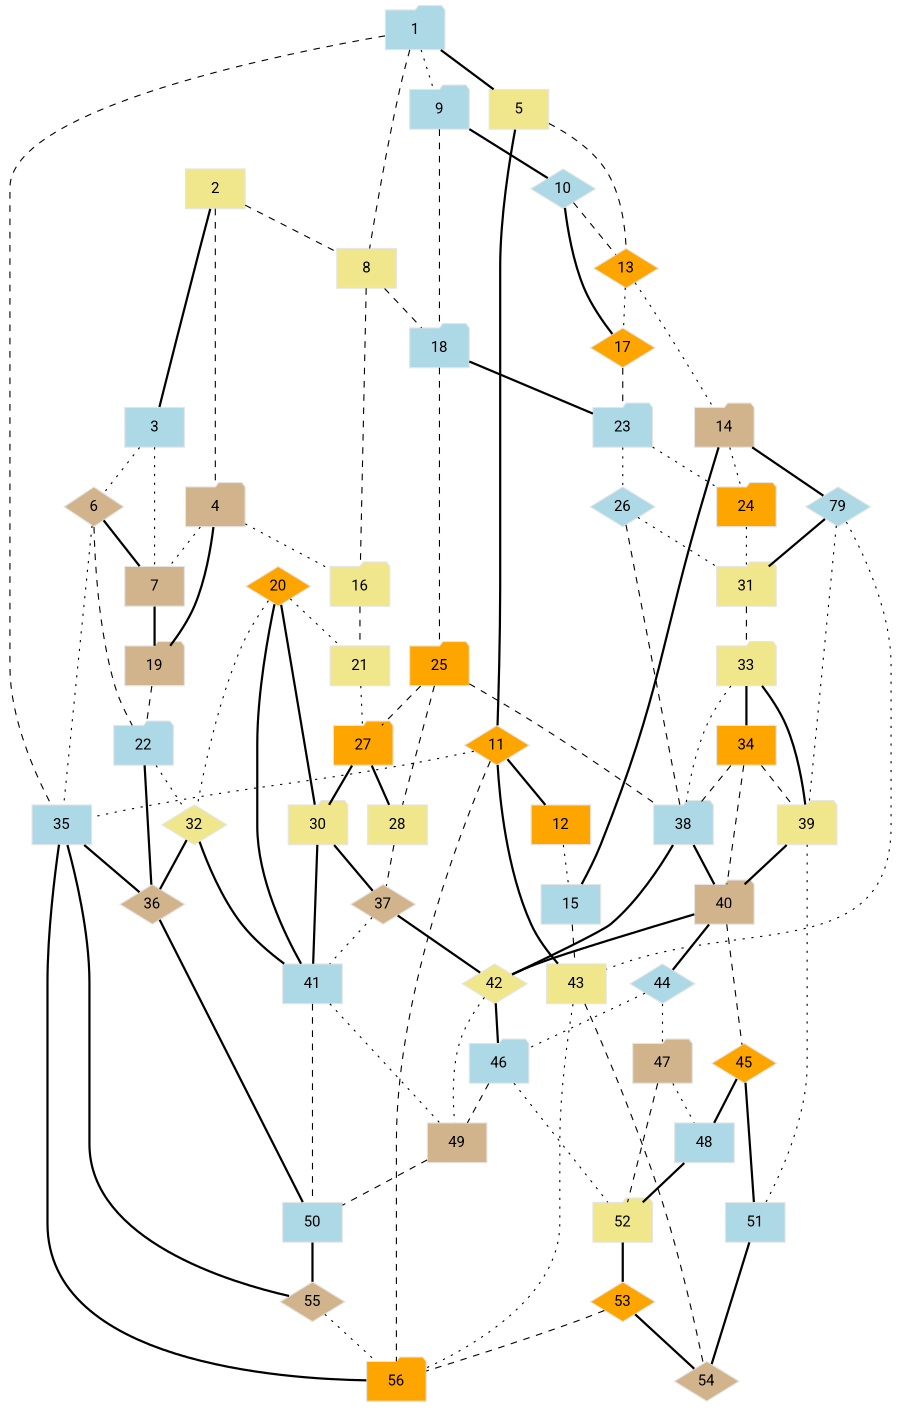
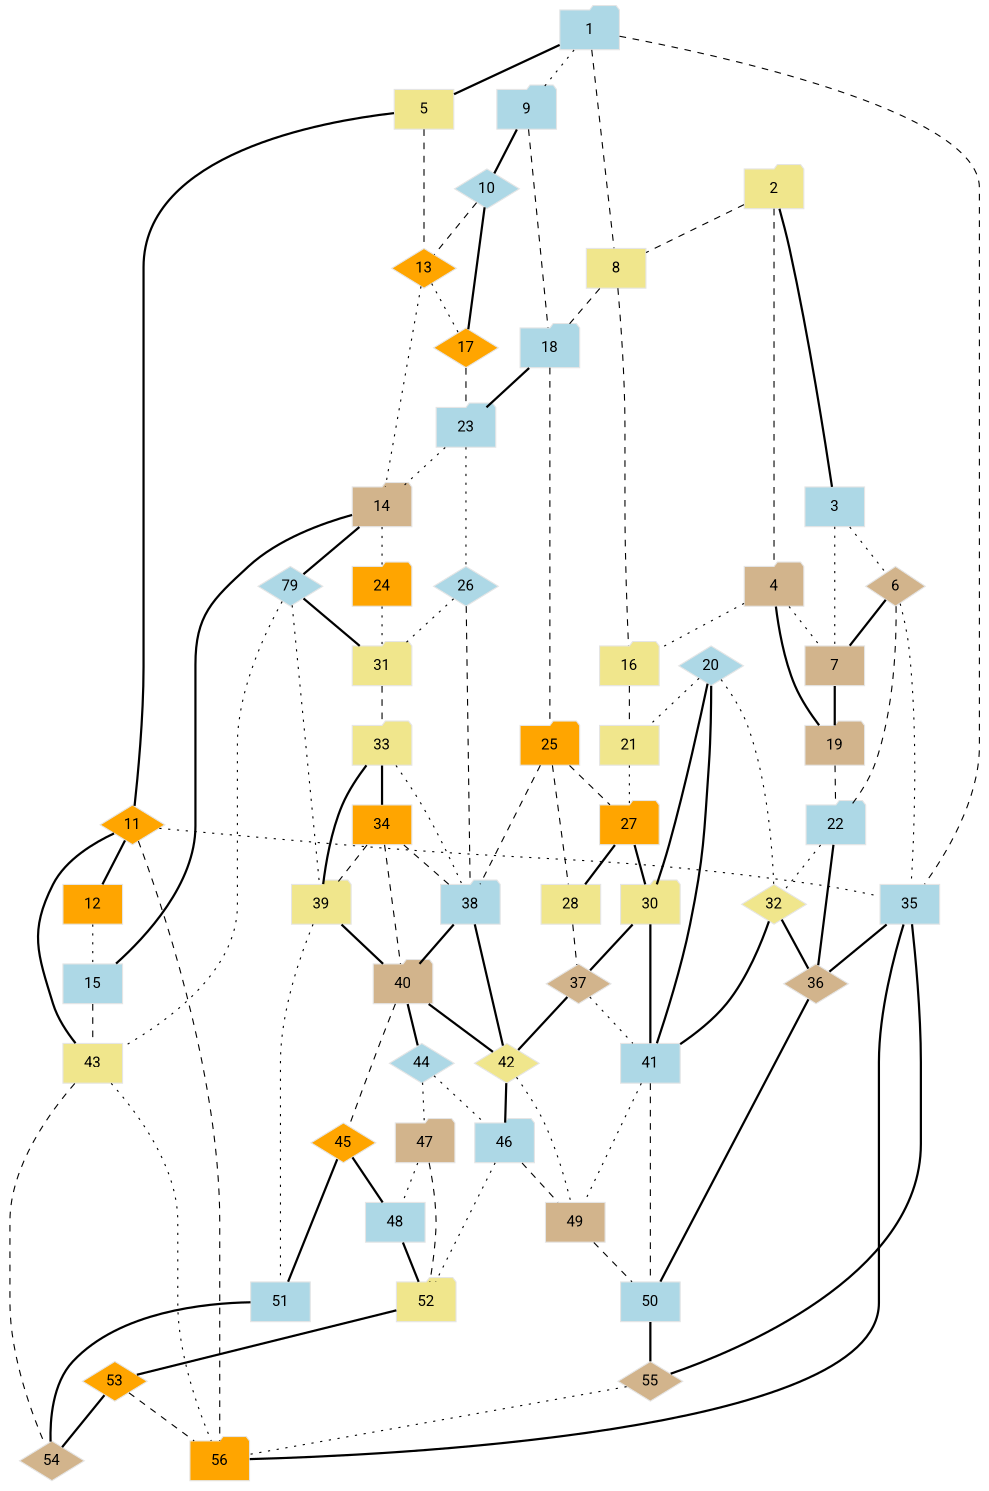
(215, 189) -> (774, 189)
(685, 467) -> (424, 467)
(278, 586) -> (711, 666)
